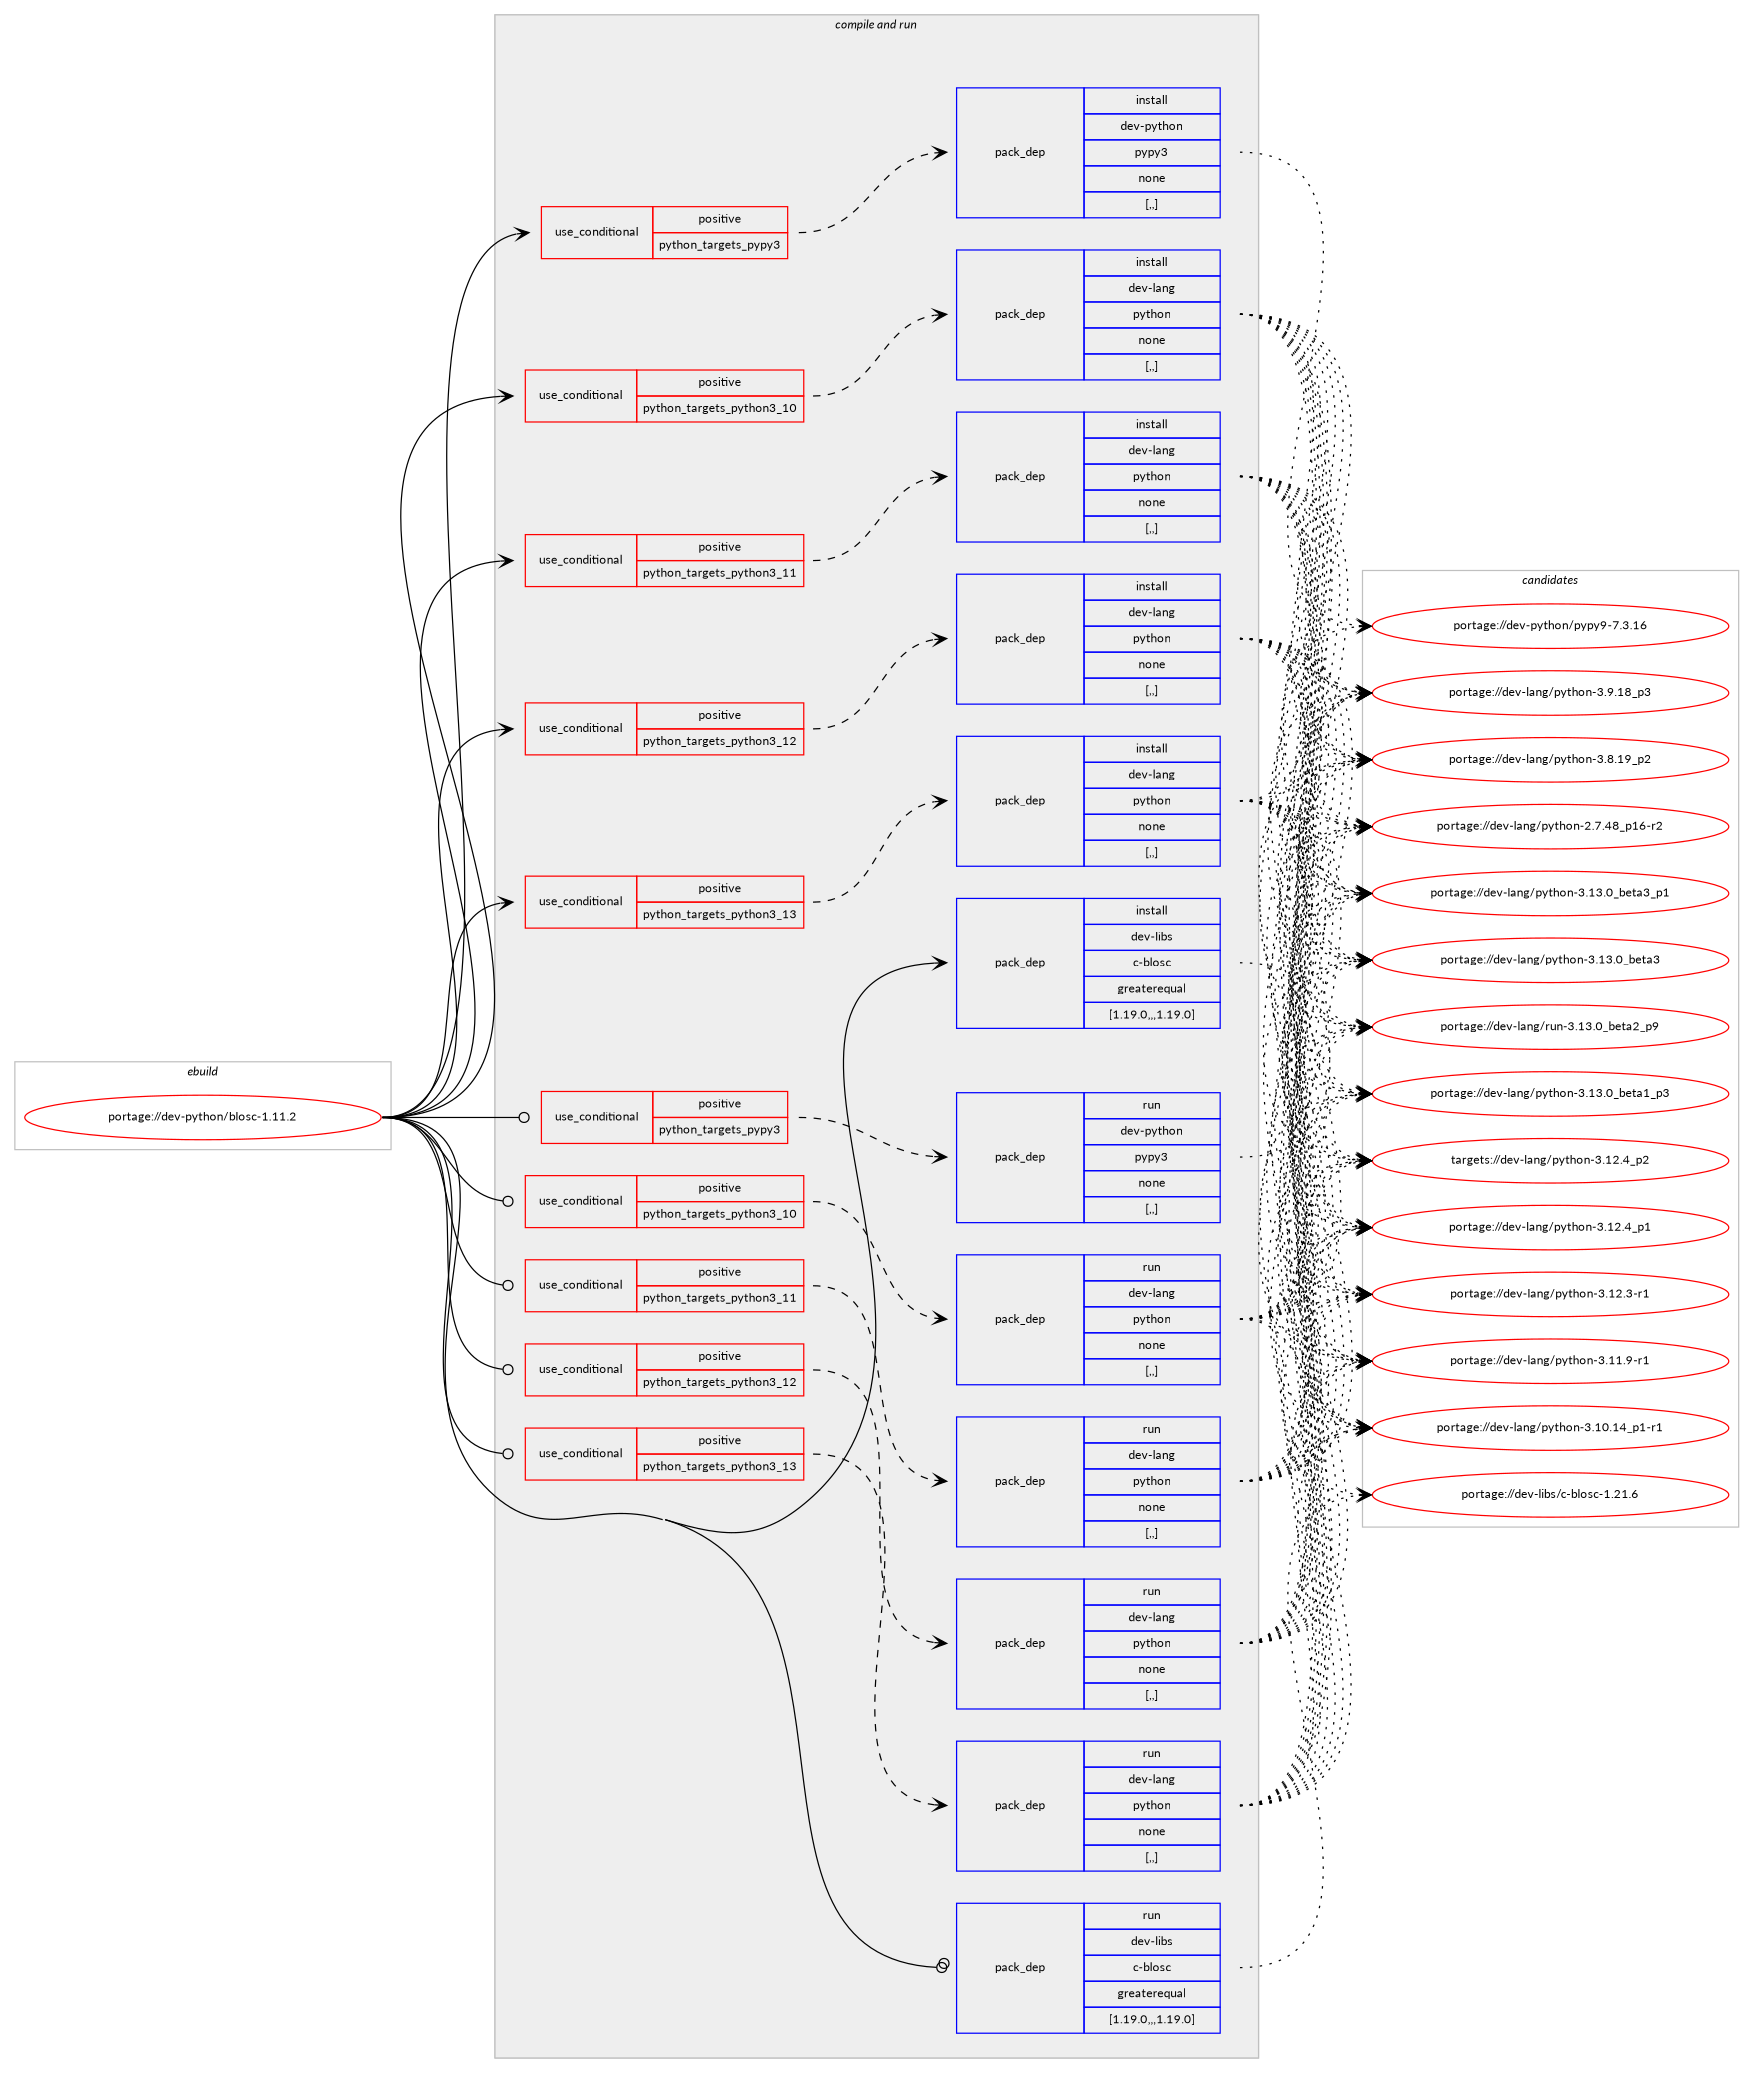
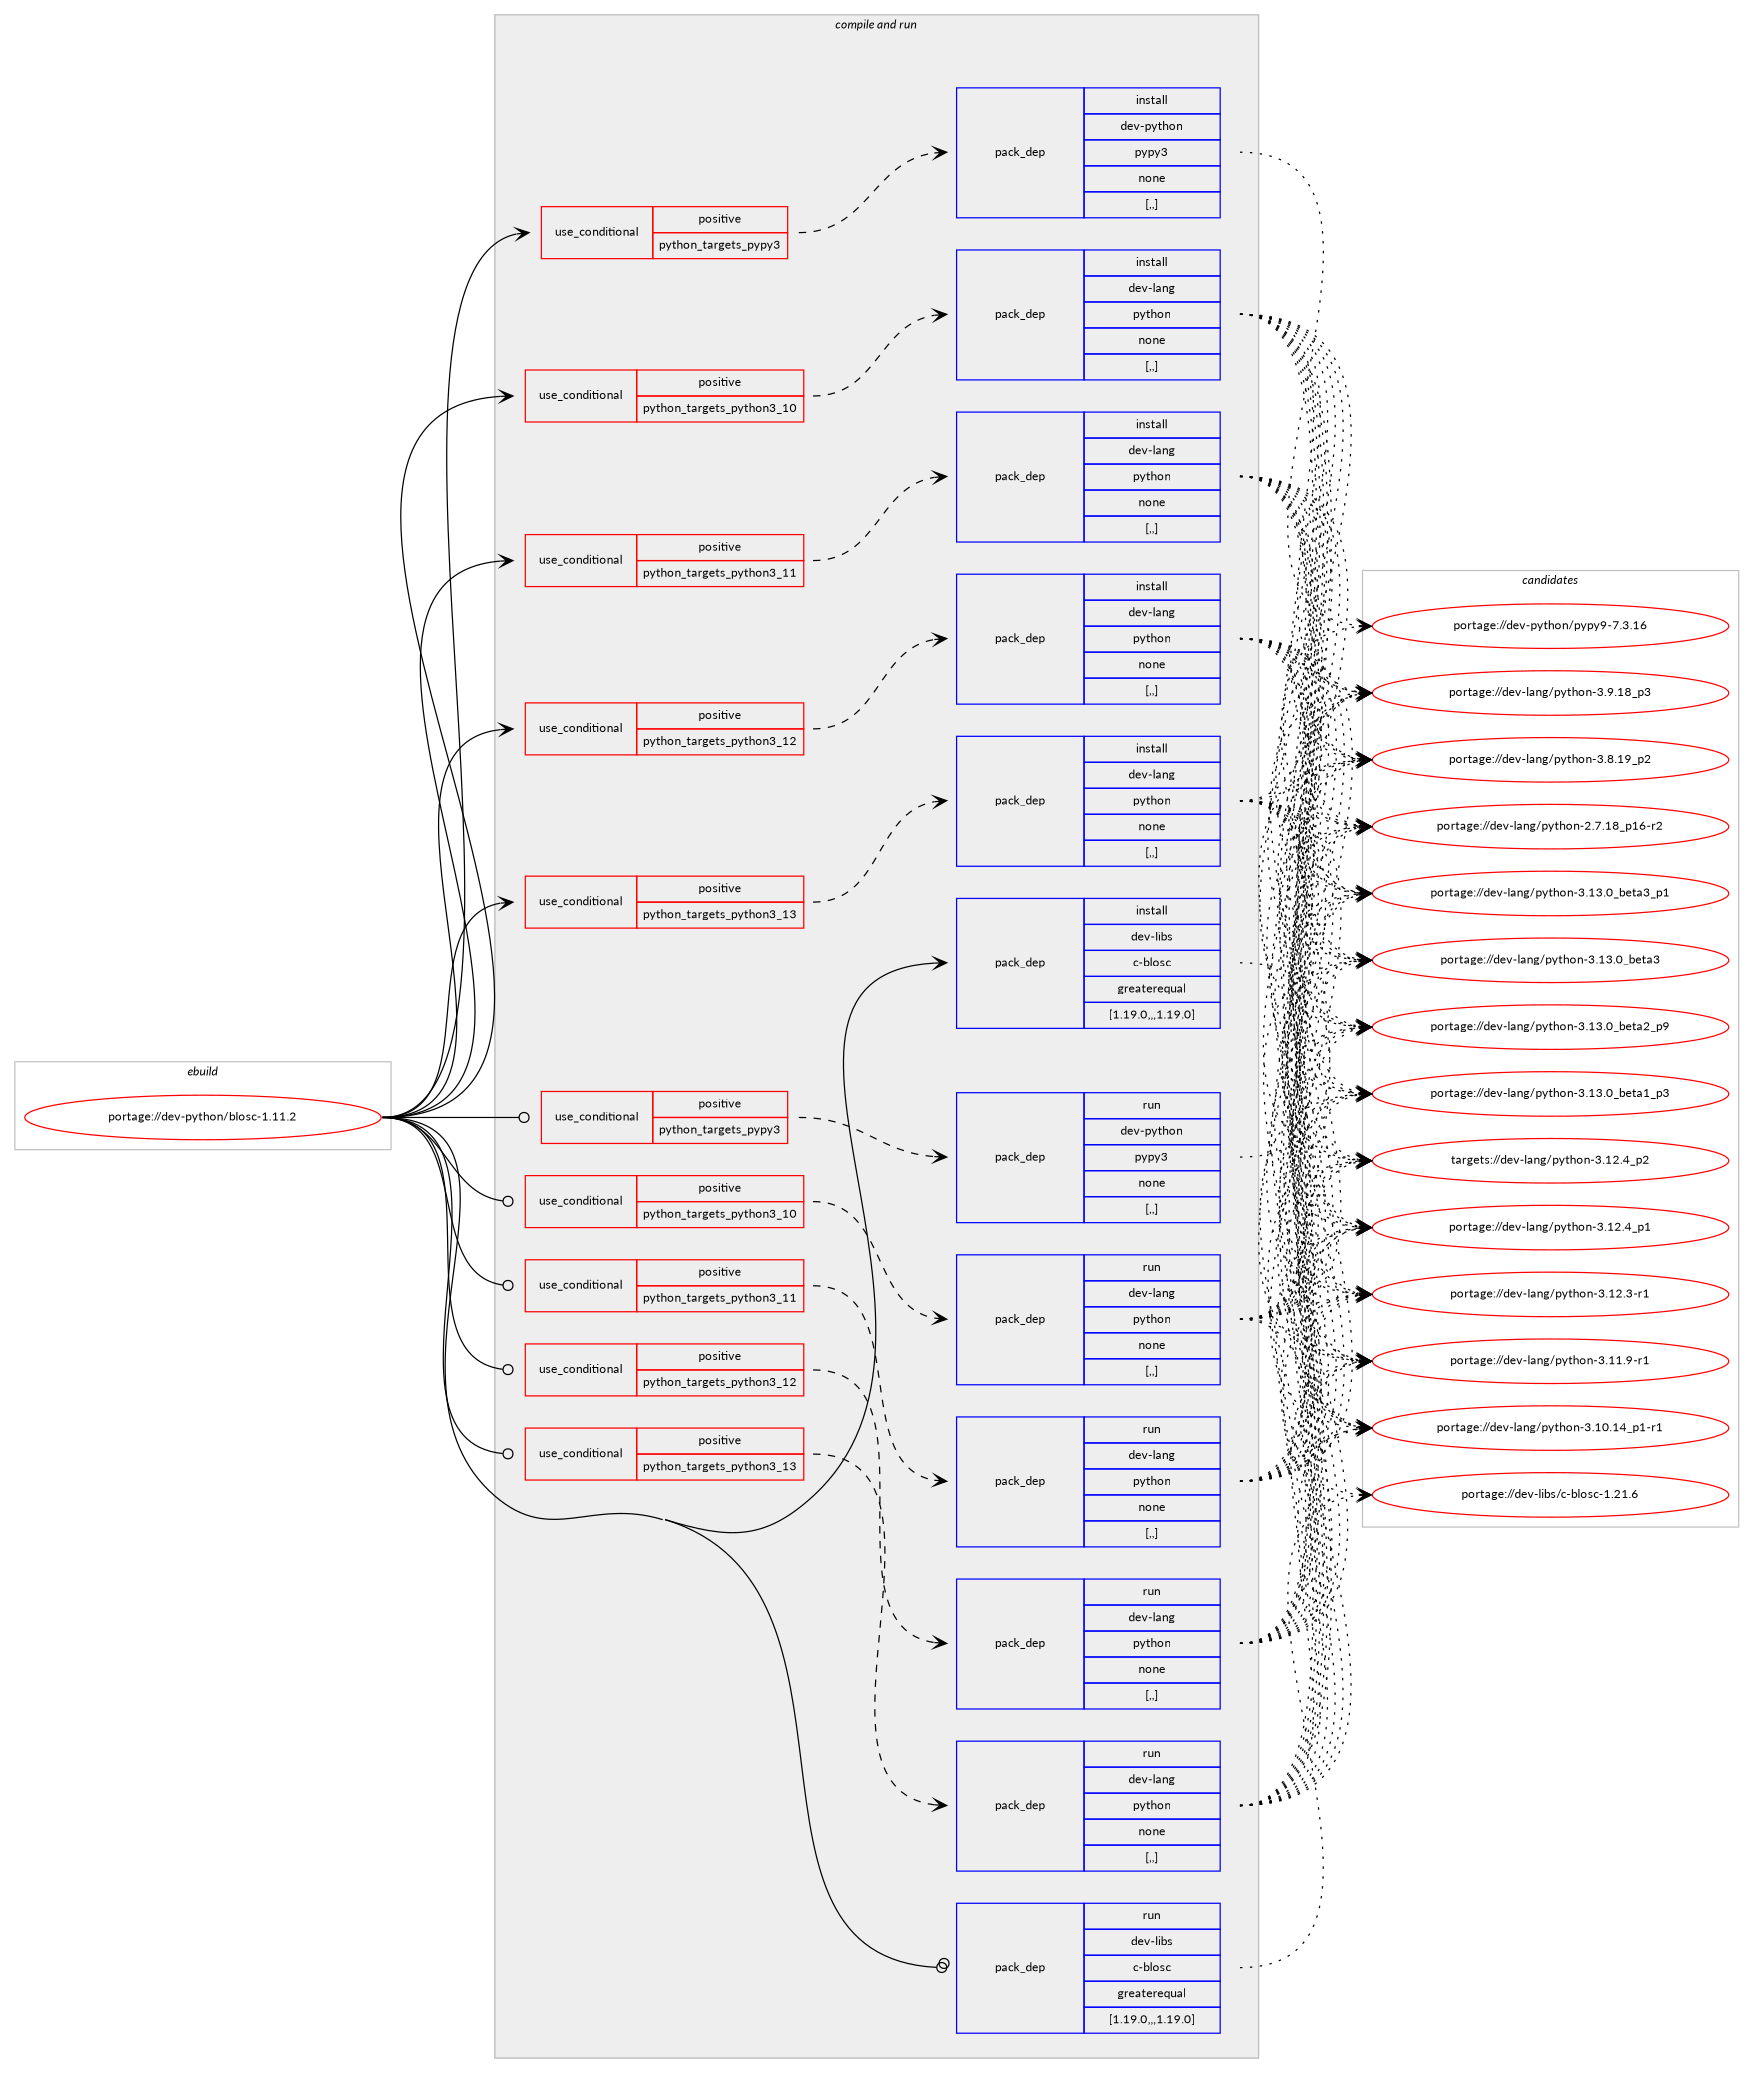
(1551, 827) -> (1551, 827)
(1551, 1027) -> (1551, 1027)
